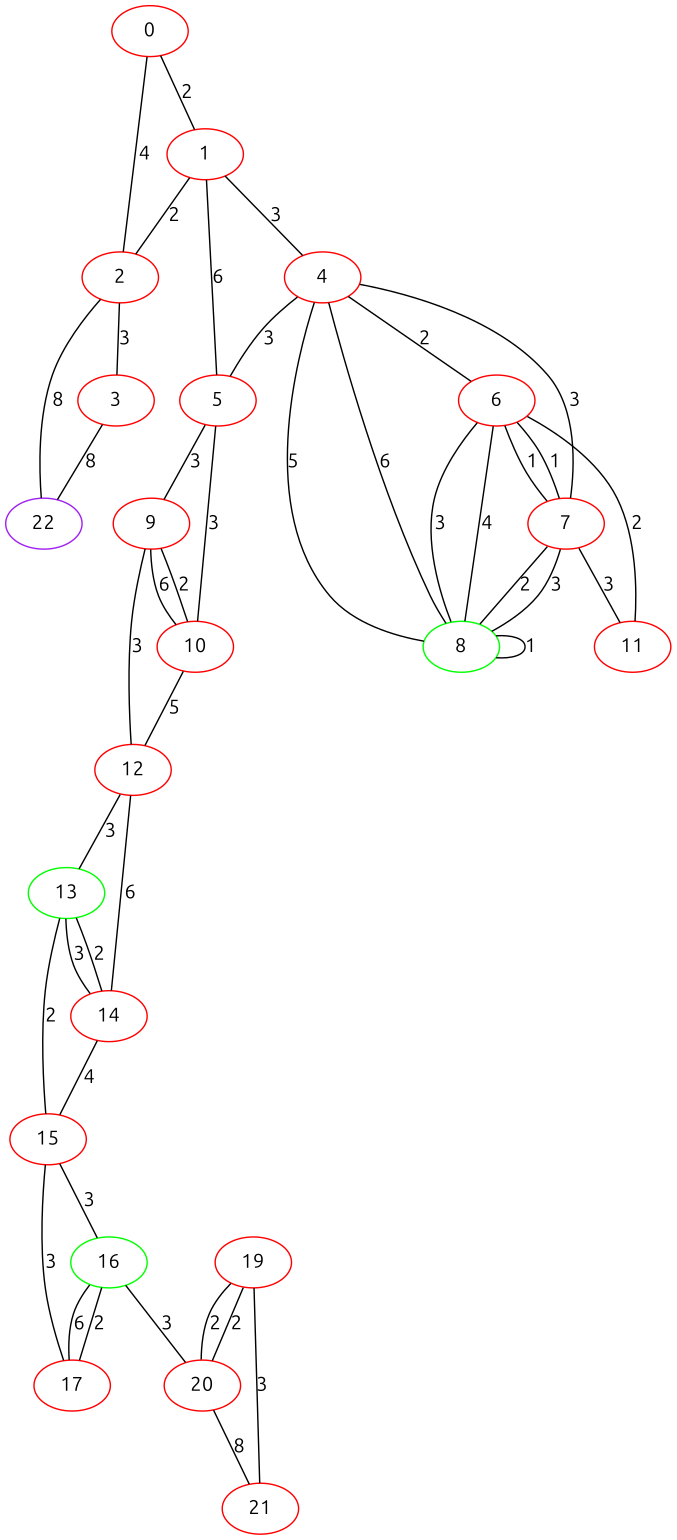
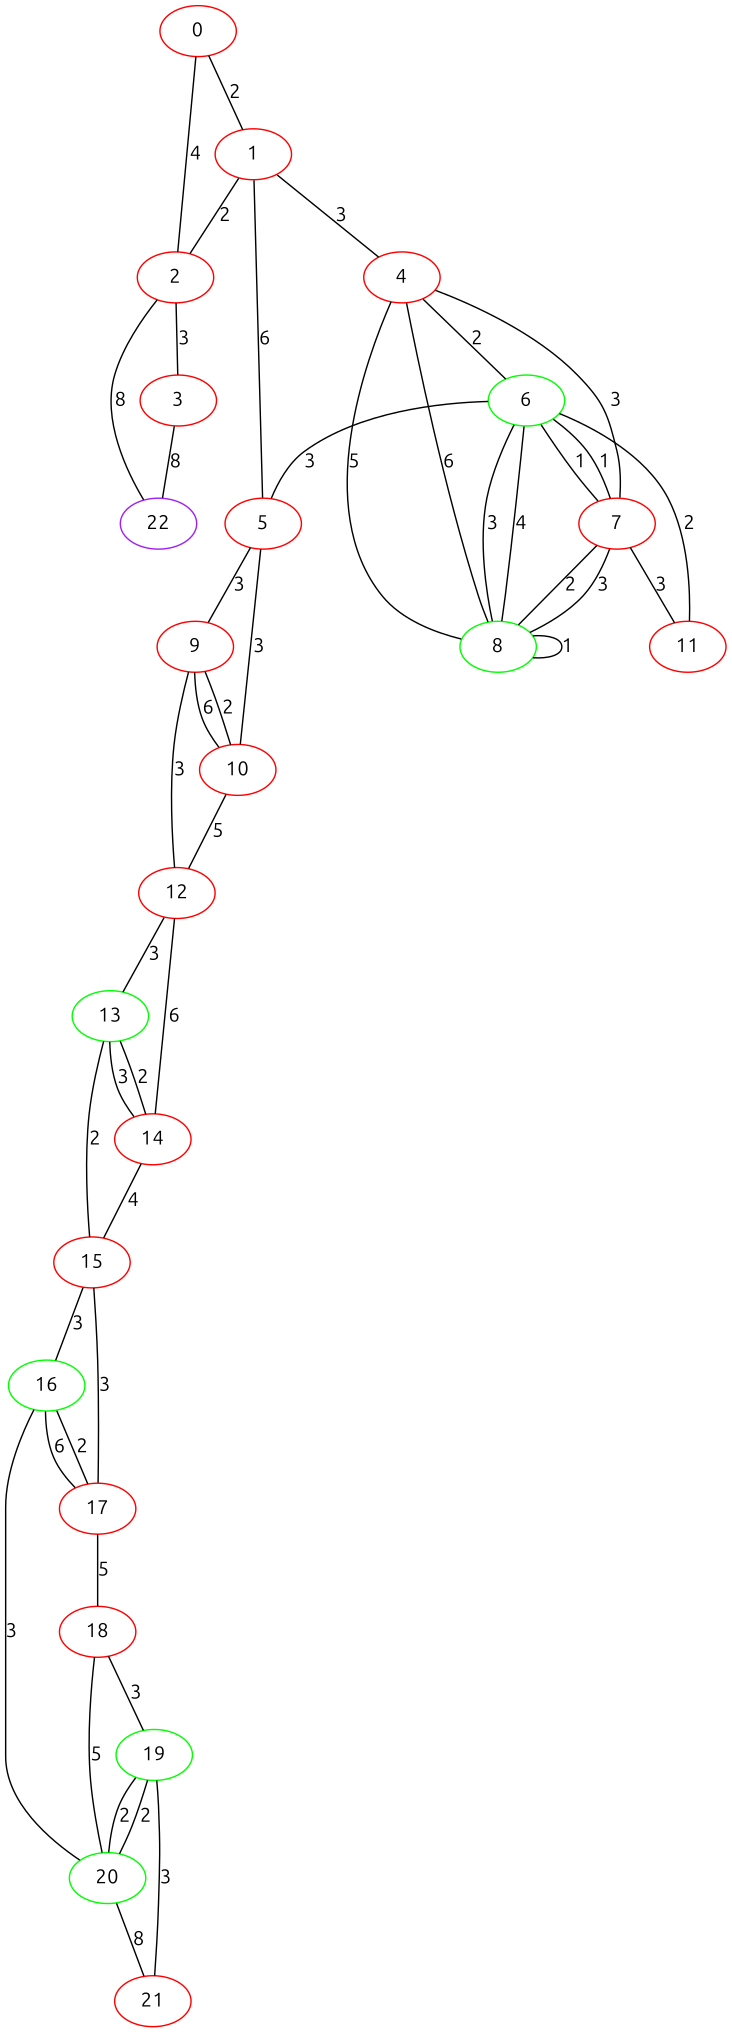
(259, 333) -> (365, 422)
(497, 401) -> (526, 401)
(253, 1262) -> (154, 1755)
(202, 1386) -> (108, 1878)
none -> (98, 1632)
